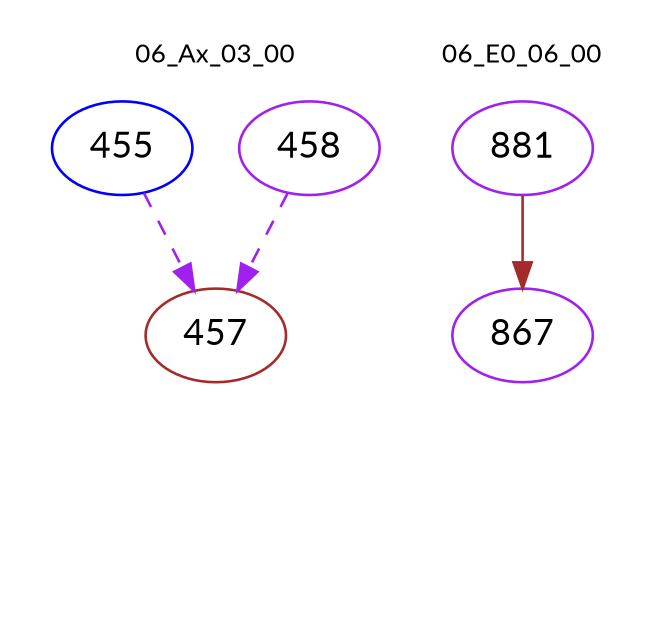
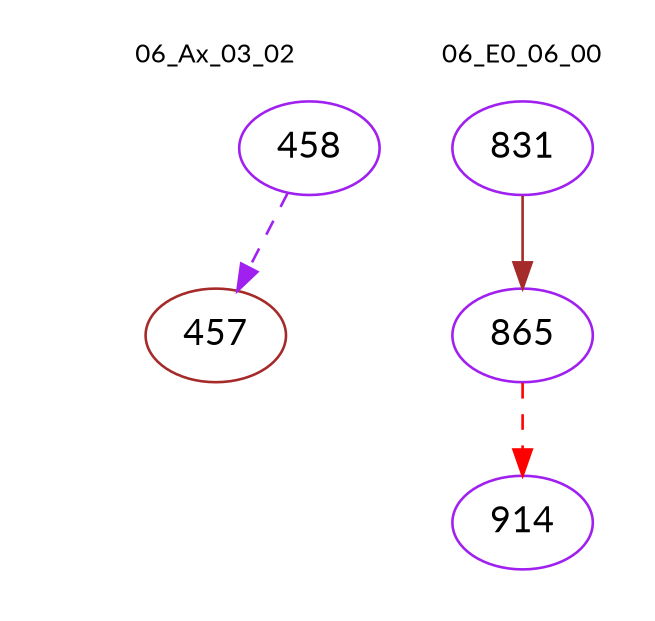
(216, 56) -> (216, 56)
(122, 148) -> none
(523, 148) -> (523, 148)
(523, 335) -> (523, 335)
none -> (523, 523)
